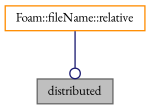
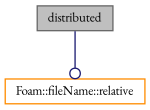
(75, 50) -> (75, 50)
